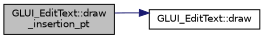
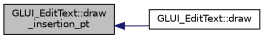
(127, 13) -> (137, 26)
